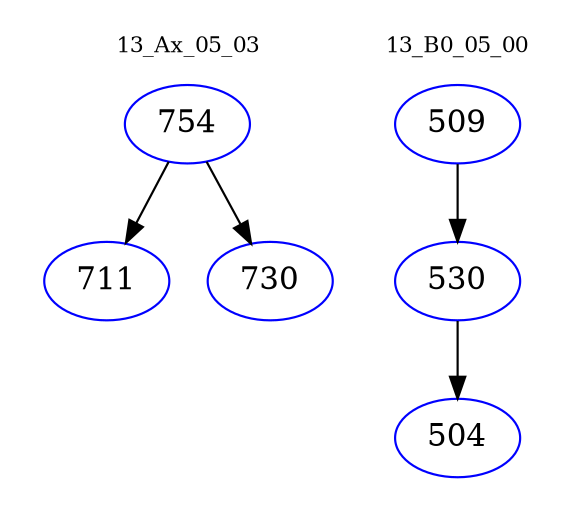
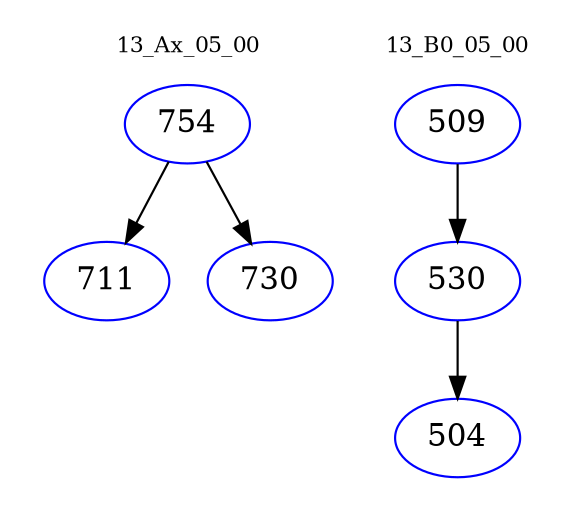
(188, 47) -> (188, 47)
